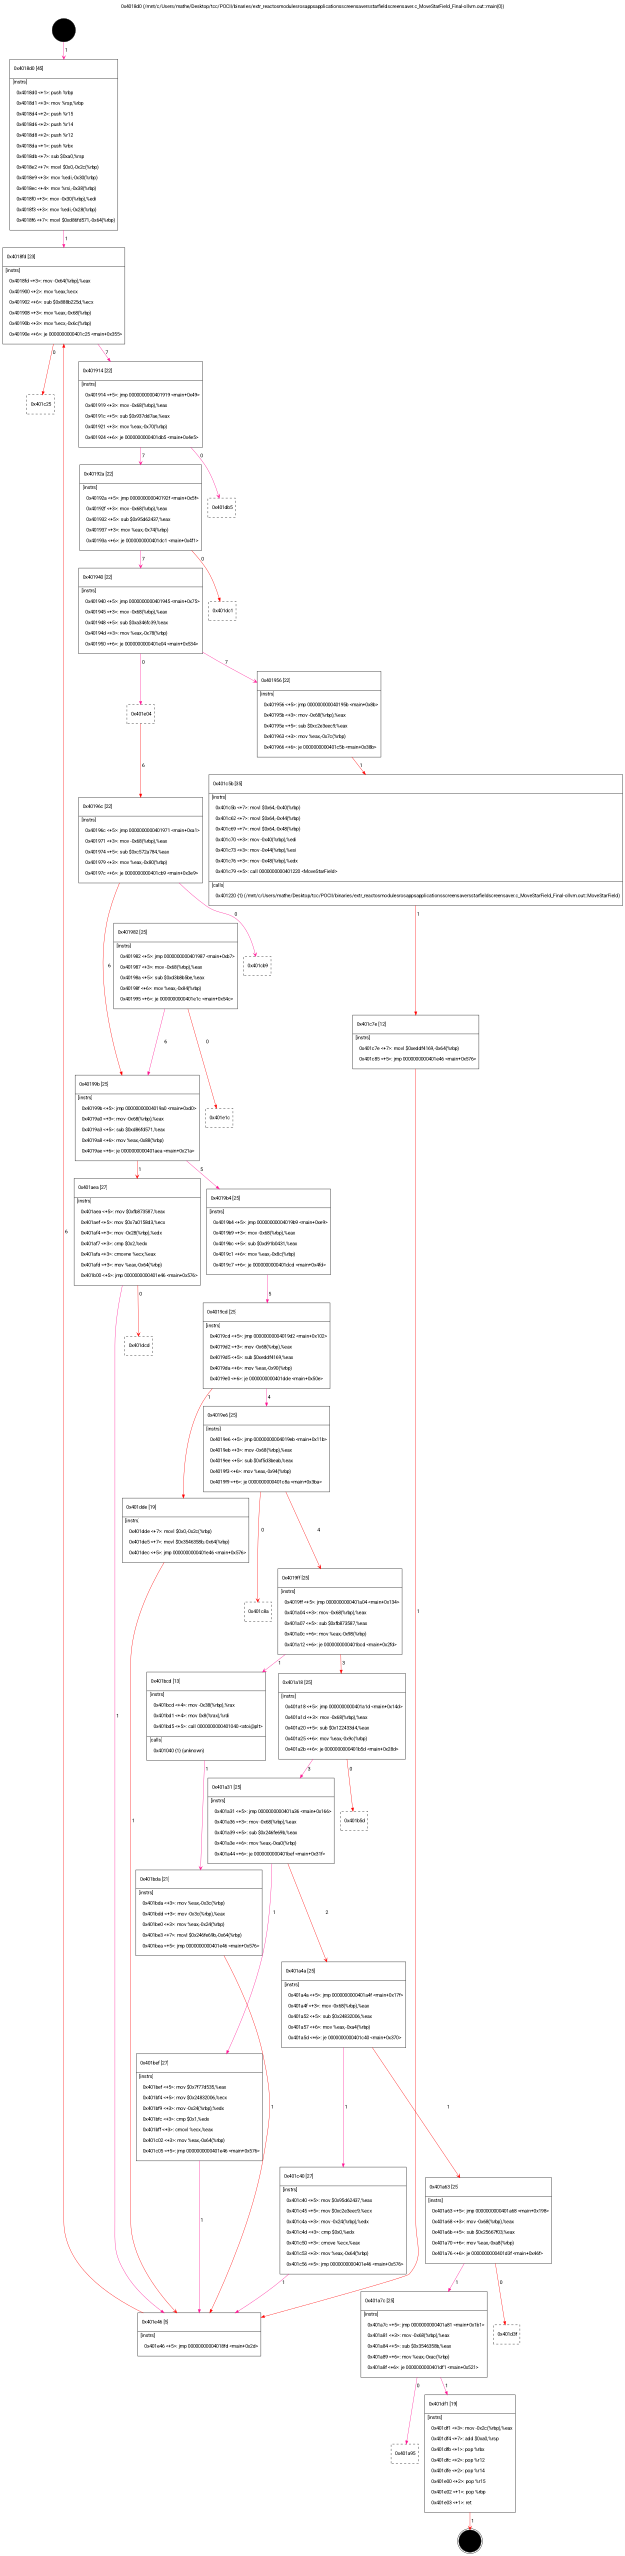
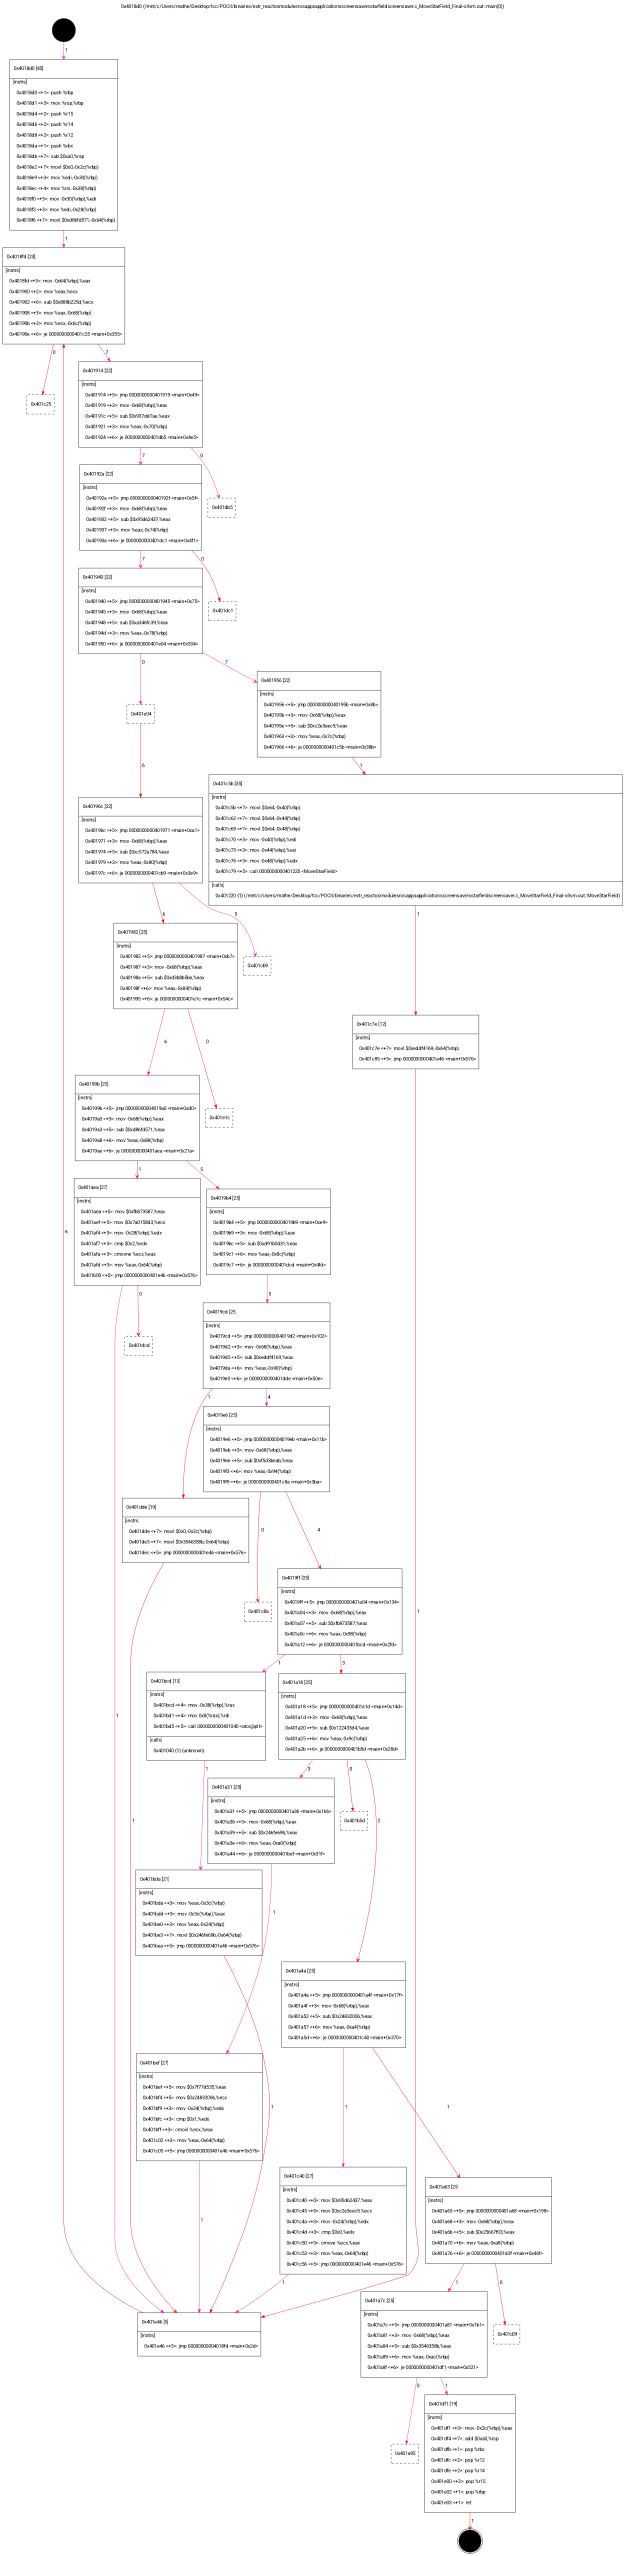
(235, 914) -> (235, 914)
(104, 977) -> (158, 901)
(307, 1911) -> (376, 1859)
